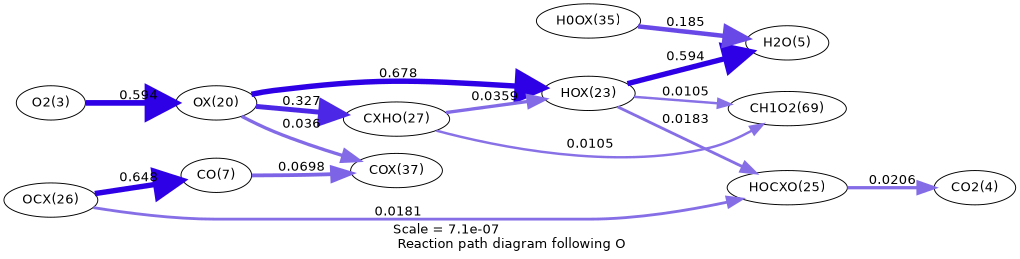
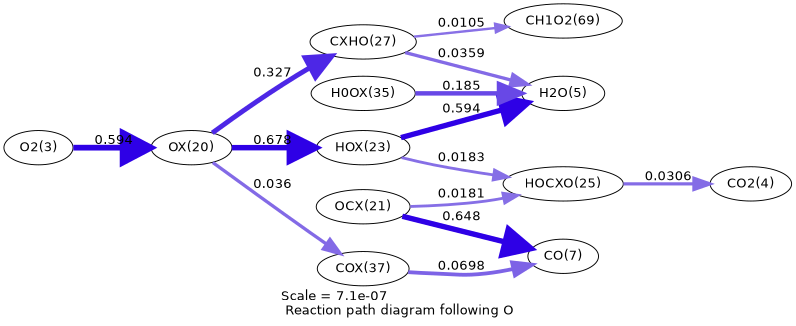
(676, 100) -> none
(487, 107) -> (458, 66)
(292, 175) -> (461, 275)
(891, 181) -> (667, 177)
(51, 200) -> (363, 207)
